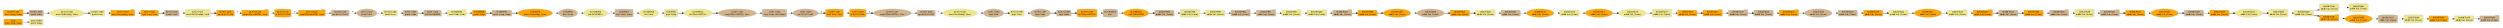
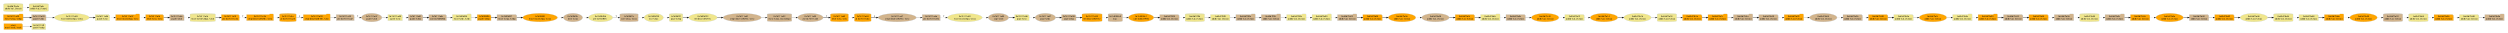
(2316, 11) -> none
